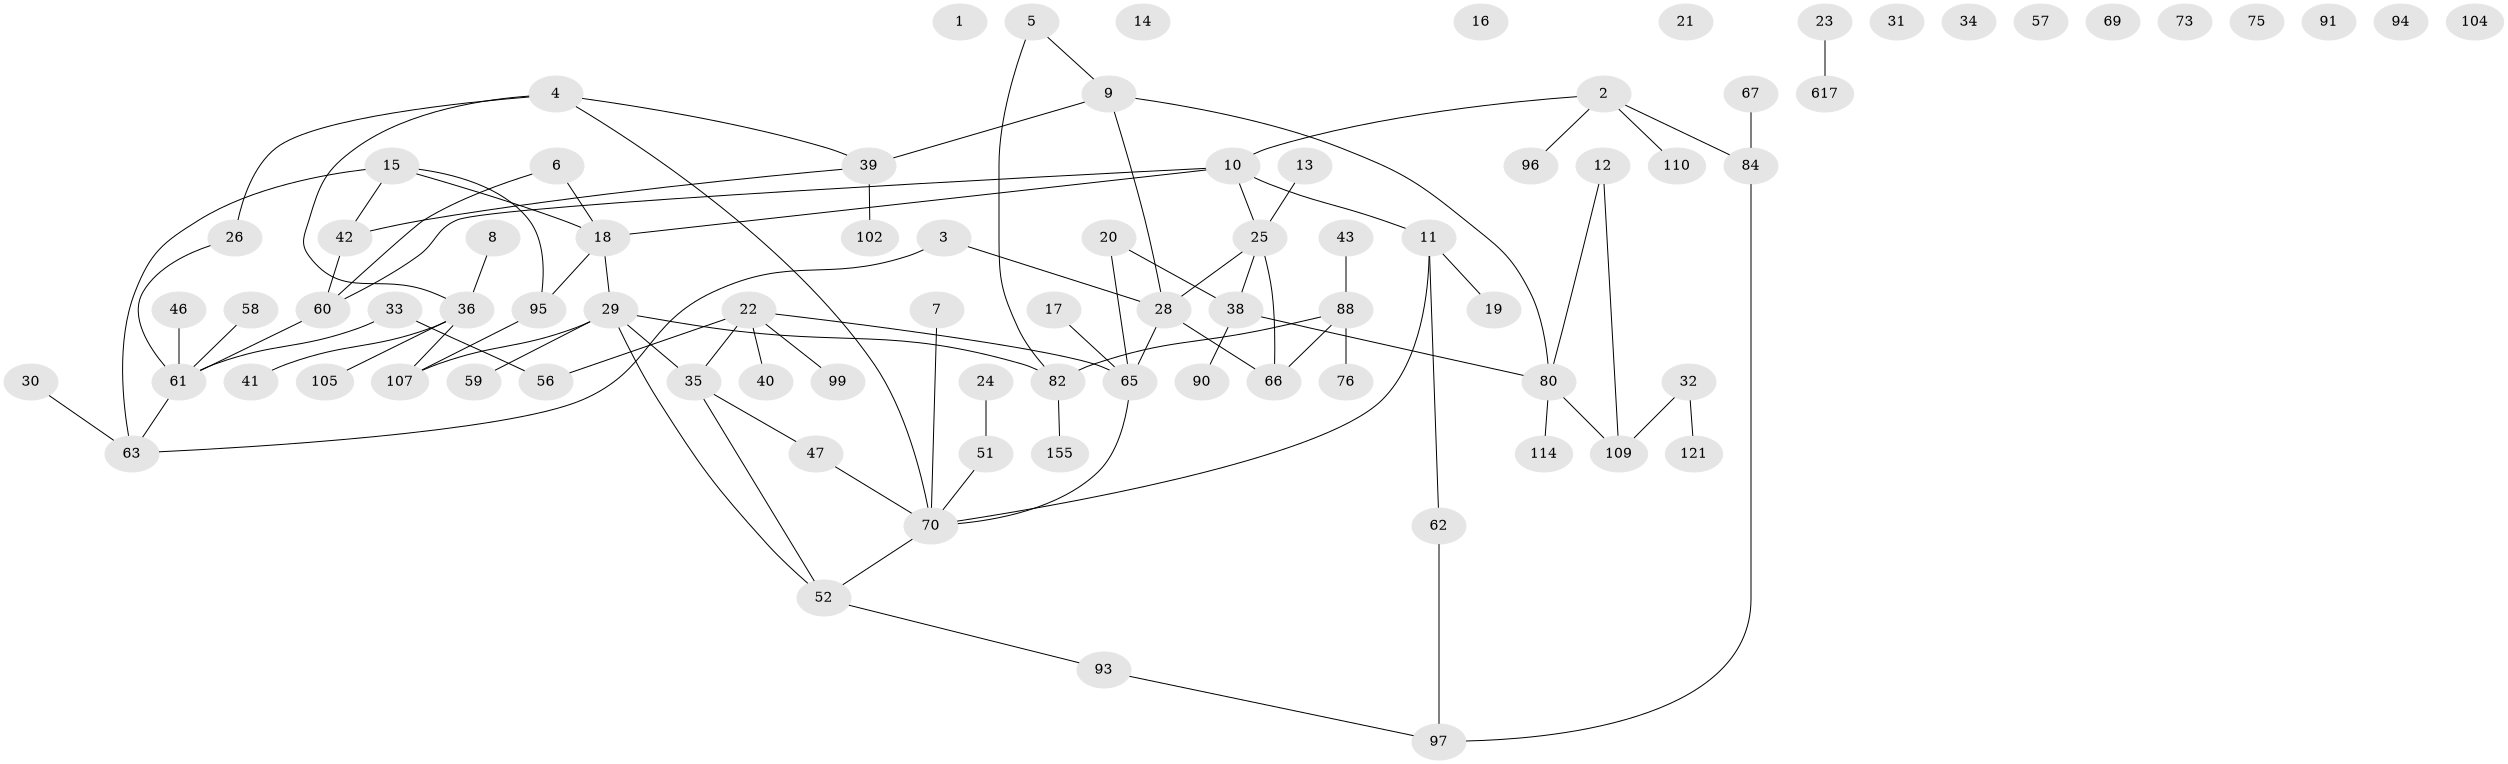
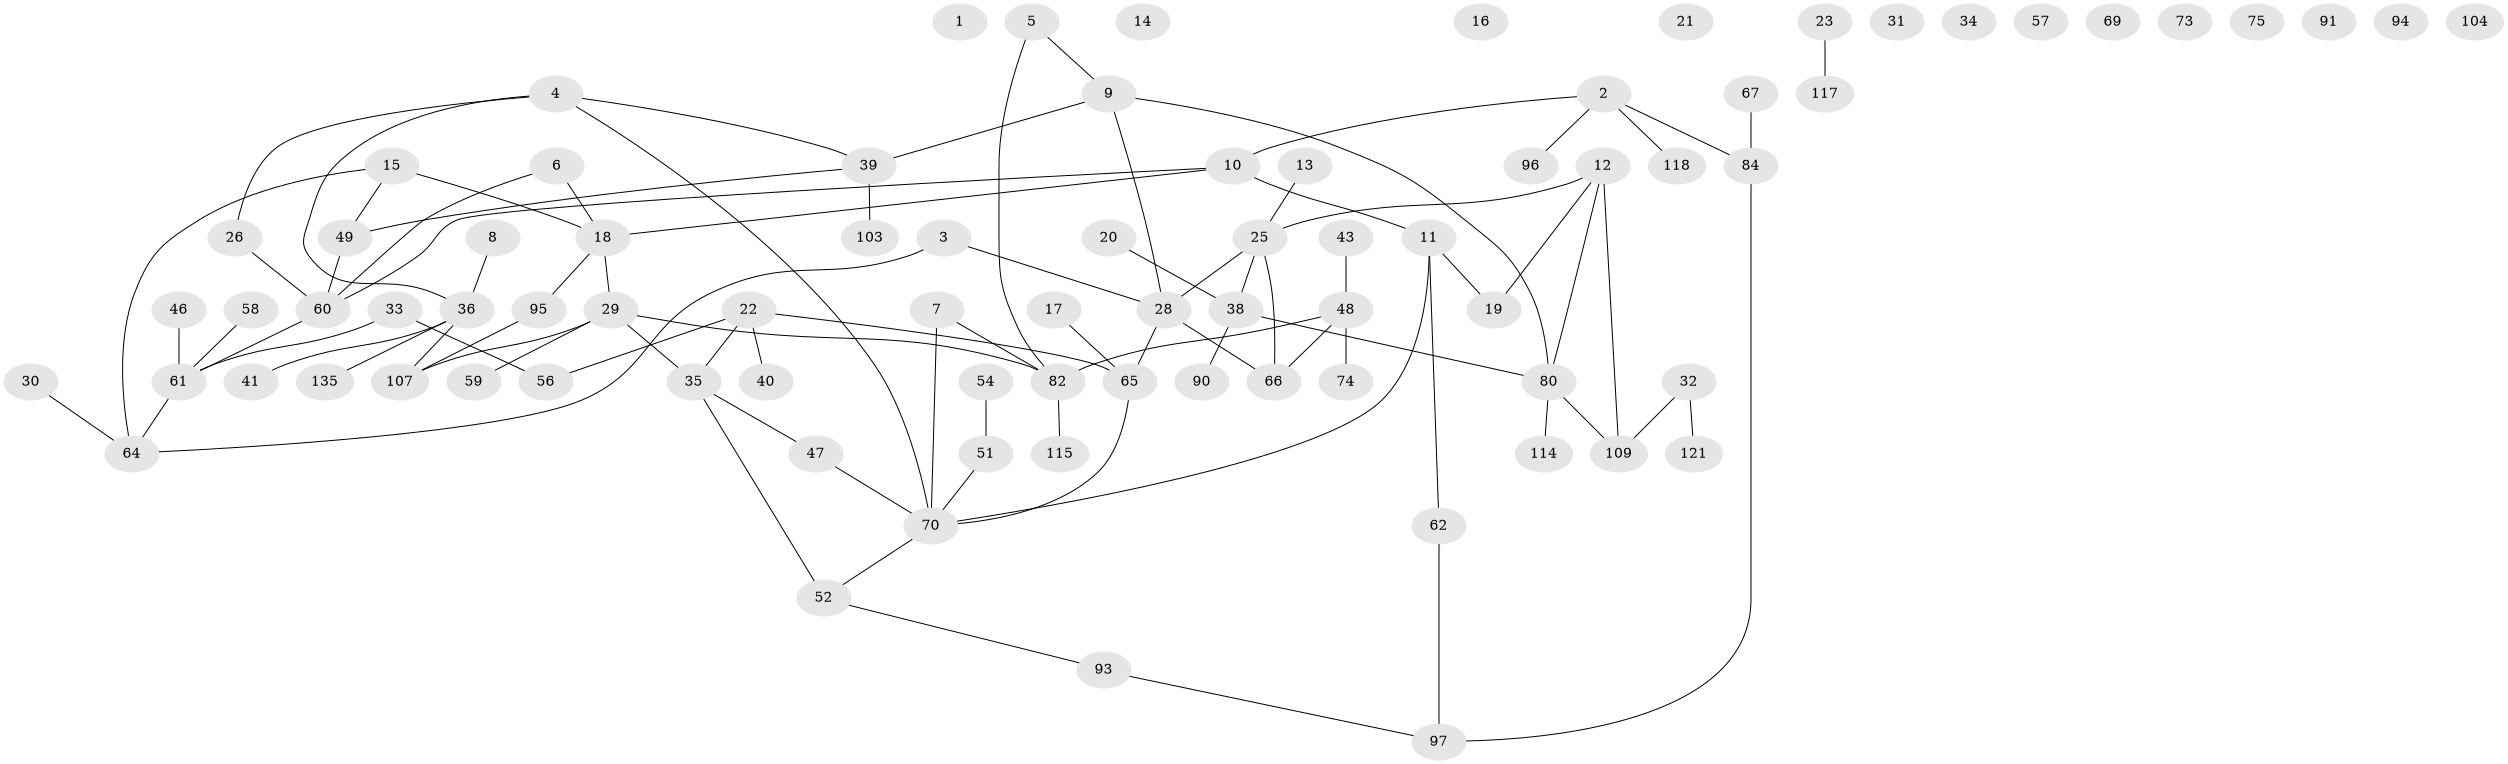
(1825, 94) -> (1825, 94)
(1677, 166) -> (1677, 166)
(1246, 202) -> (1433, 205)
(529, 220) -> none
(345, 238) -> (345, 238)
(870, 238) -> (870, 238)
none -> (1549, 238)
(143, 291) -> (279, 274)
(1120, 310) -> none
(1346, 310) -> (1346, 310)
none -> (1010, 353)
(325, 382) -> (325, 382)
(838, 382) -> none
(986, 382) -> (986, 382)
(1346, 382) -> (1346, 382)
(132, 454) -> (132, 454)
(1060, 454) -> (1060, 454)
(701, 465) -> none
